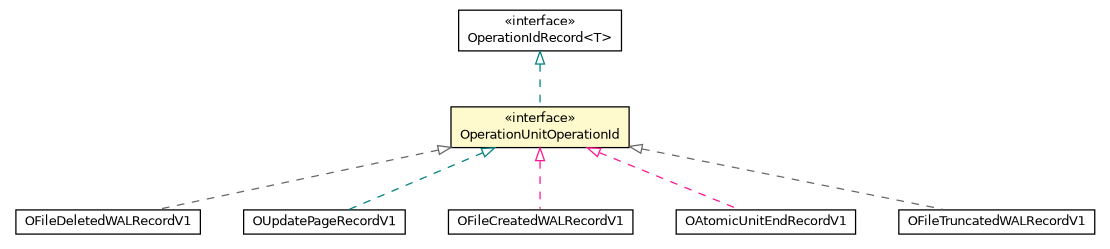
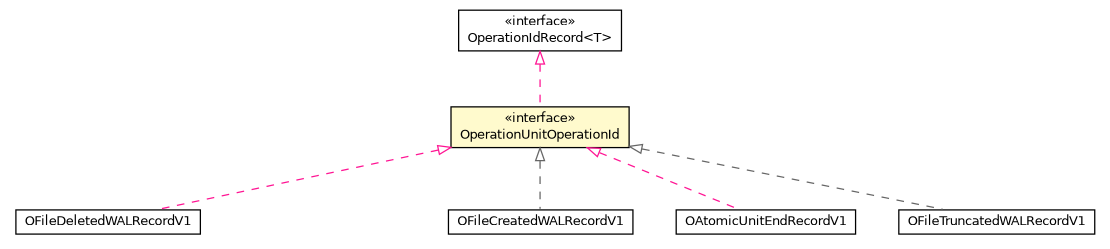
(540, 85) -> (540, 85)
(298, 180) -> (298, 180)
(540, 185) -> (540, 185)
(324, 221) -> none
